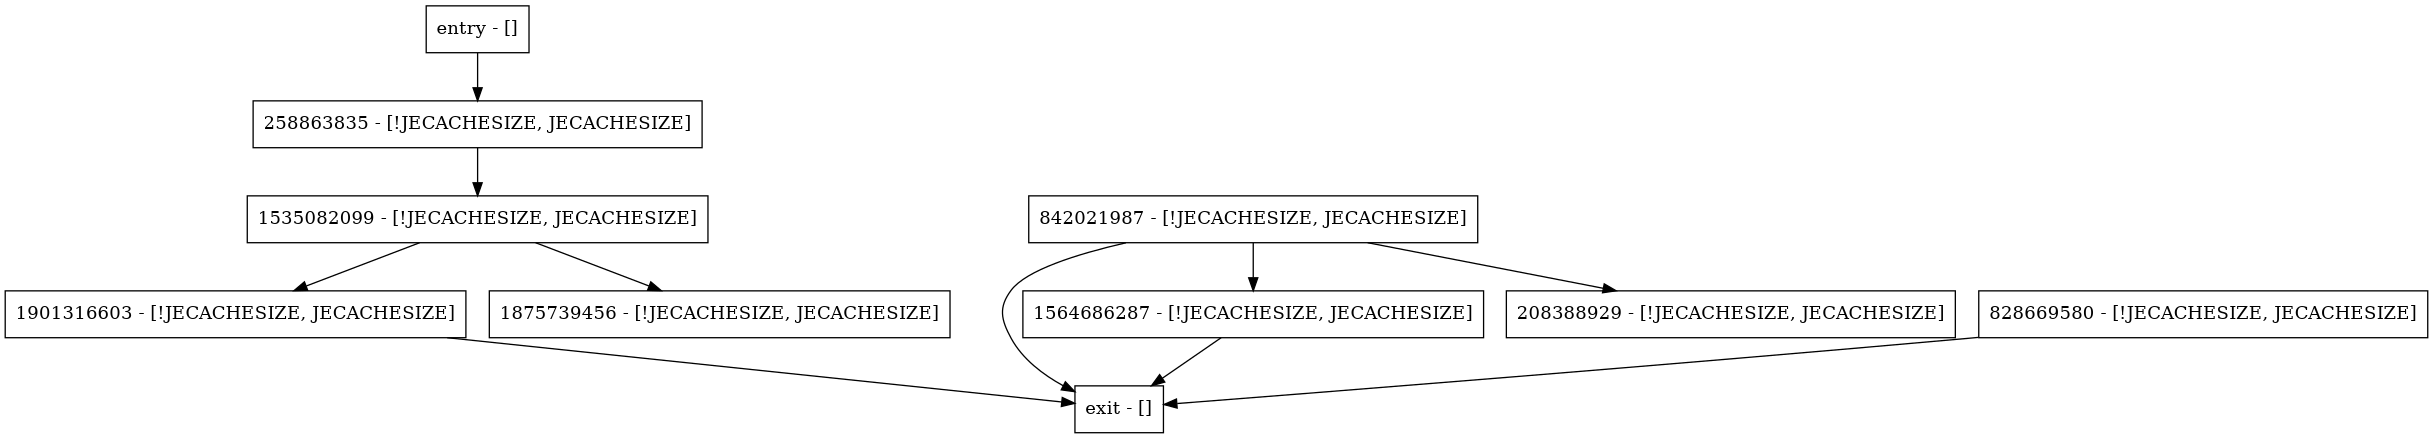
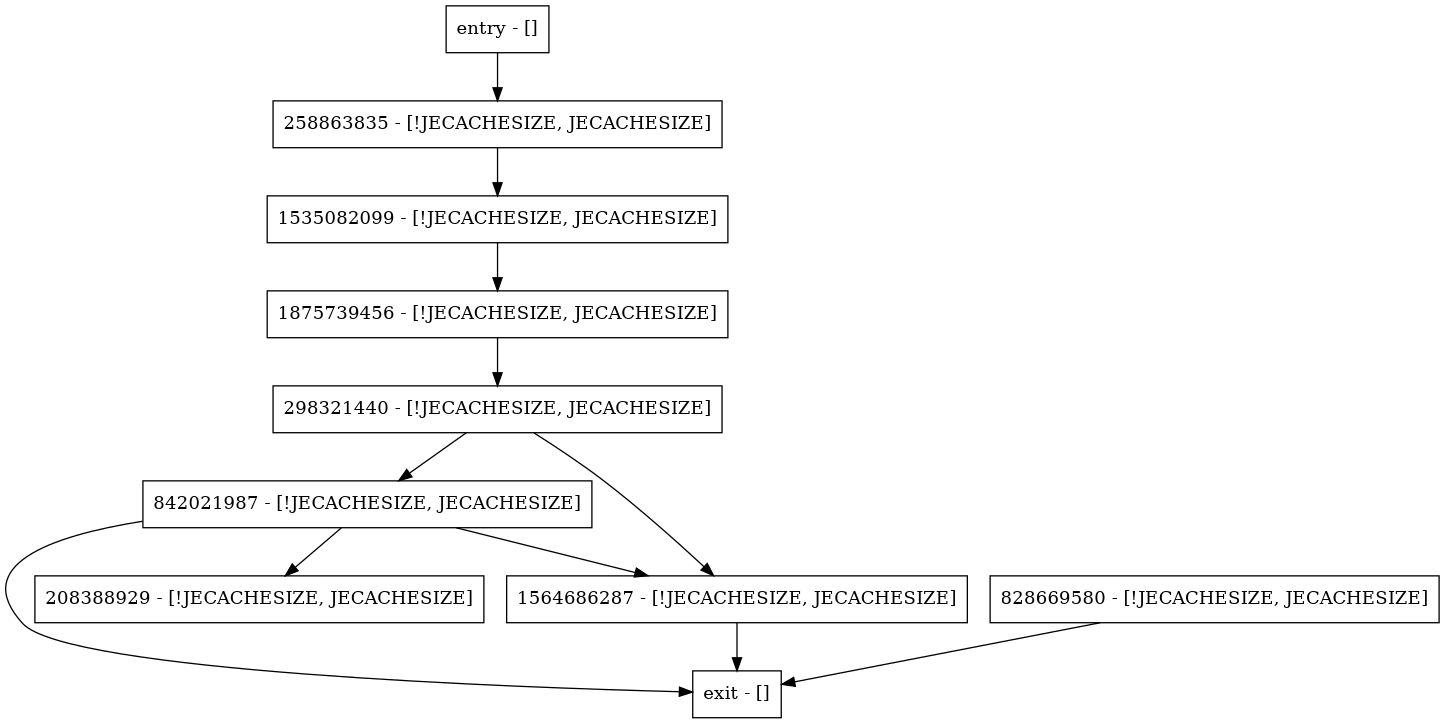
(236, 314) -> none
none -> (498, 409)
